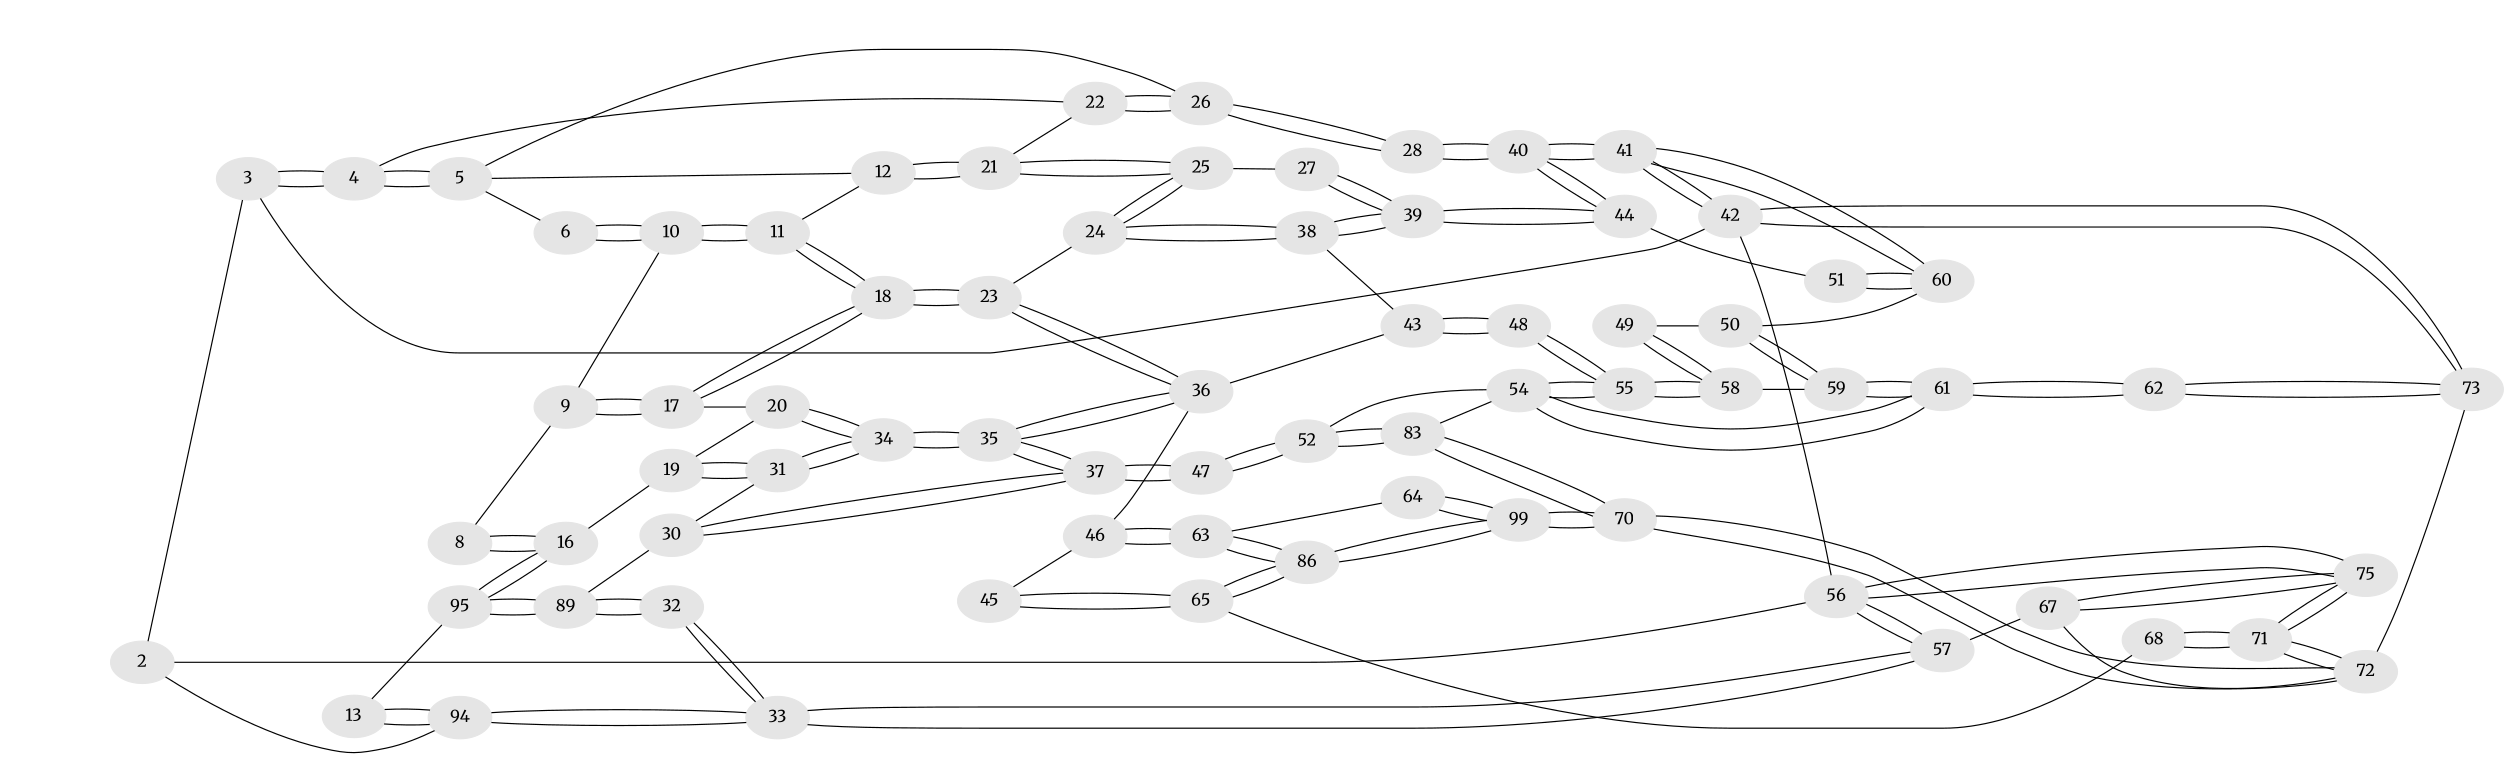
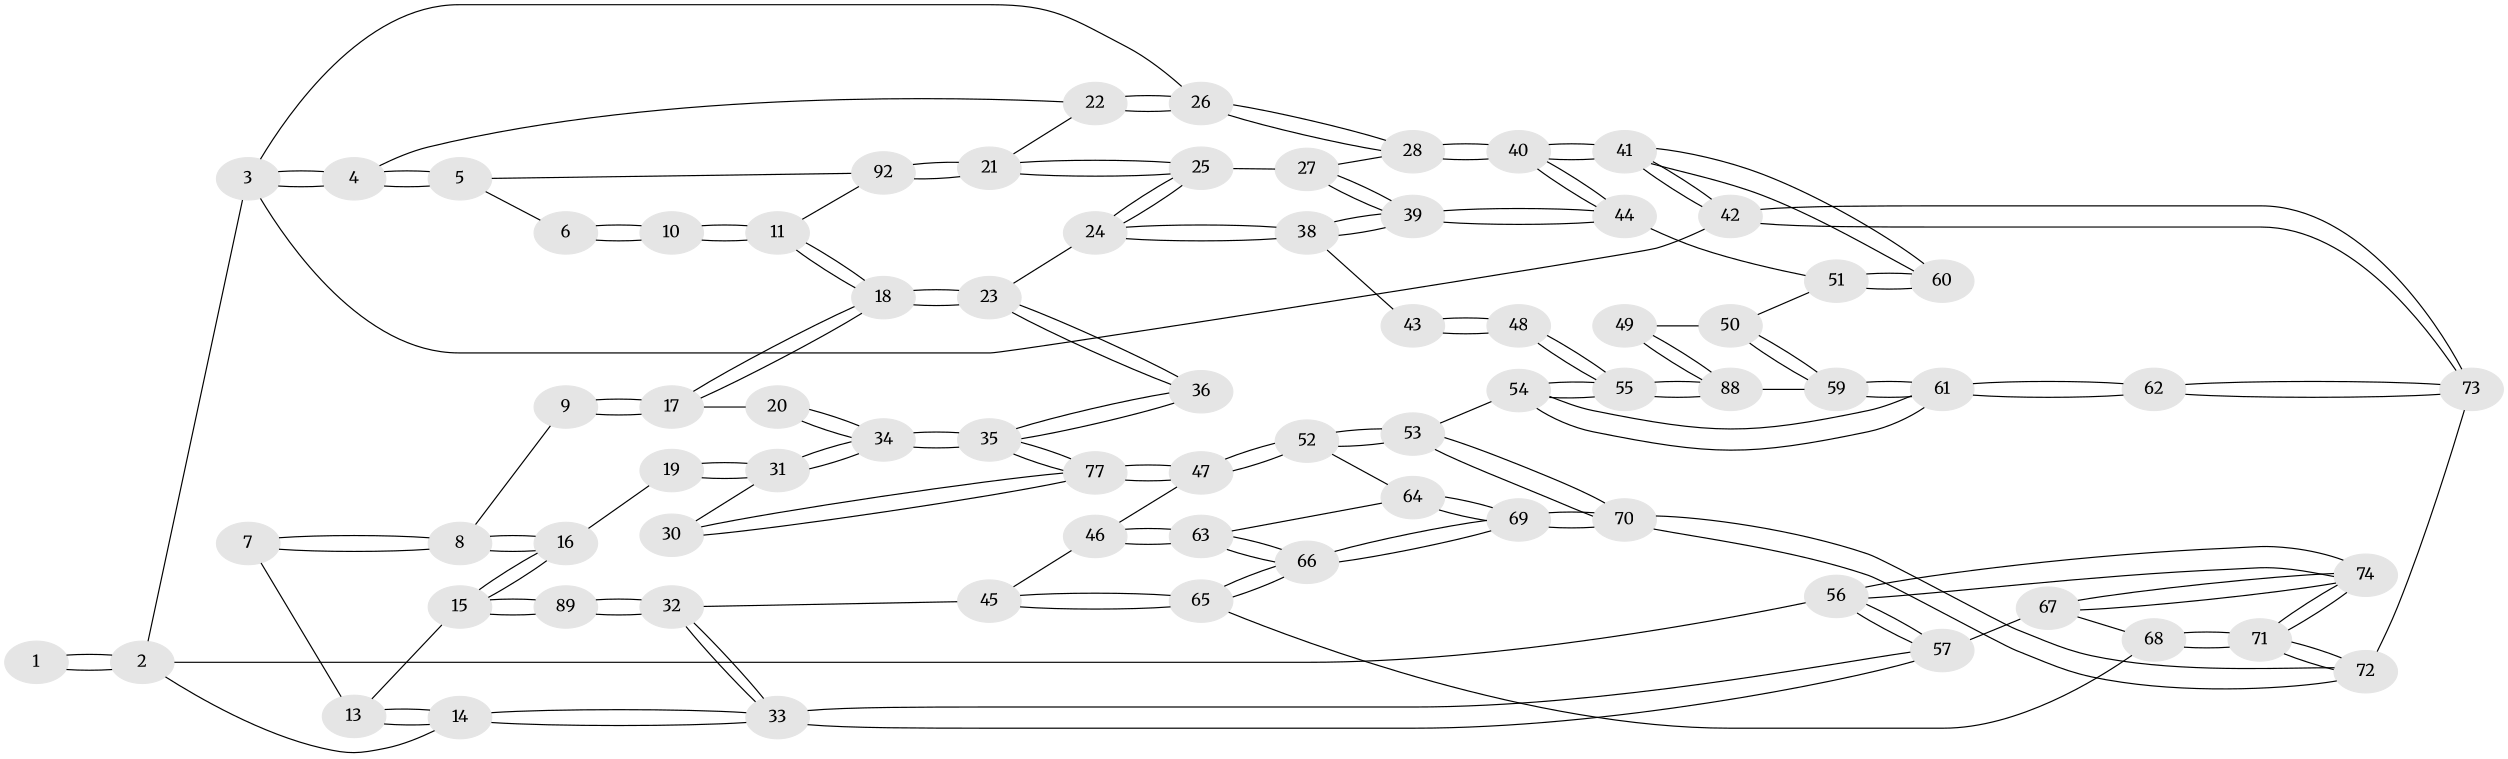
(824, 53) -> (700, 5)
none -> (1360, 161)
(883, 173) -> (883, 173)
(1842, 318) -> (1783, 304)
(619, 320) -> none
(1307, 359) -> none
(1730, 389) -> (1730, 389)
(1405, 397) -> (1360, 469)
(1793, 404) -> none
(1413, 434) -> (1413, 434)
(725, 439) -> none
(1149, 472) -> (1148, 505)
(1095, 473) -> (1095, 473)
(1519, 520) -> (1519, 520)
none -> (248, 543)
(1307, 562) -> (1307, 562)
(619, 571) -> none
(2366, 575) -> (2366, 575)
none -> (830, 604)
(460, 607) -> (460, 607)
none -> (36, 662)
(2141, 677) -> (2101, 624)
(460, 718) -> (460, 718)
